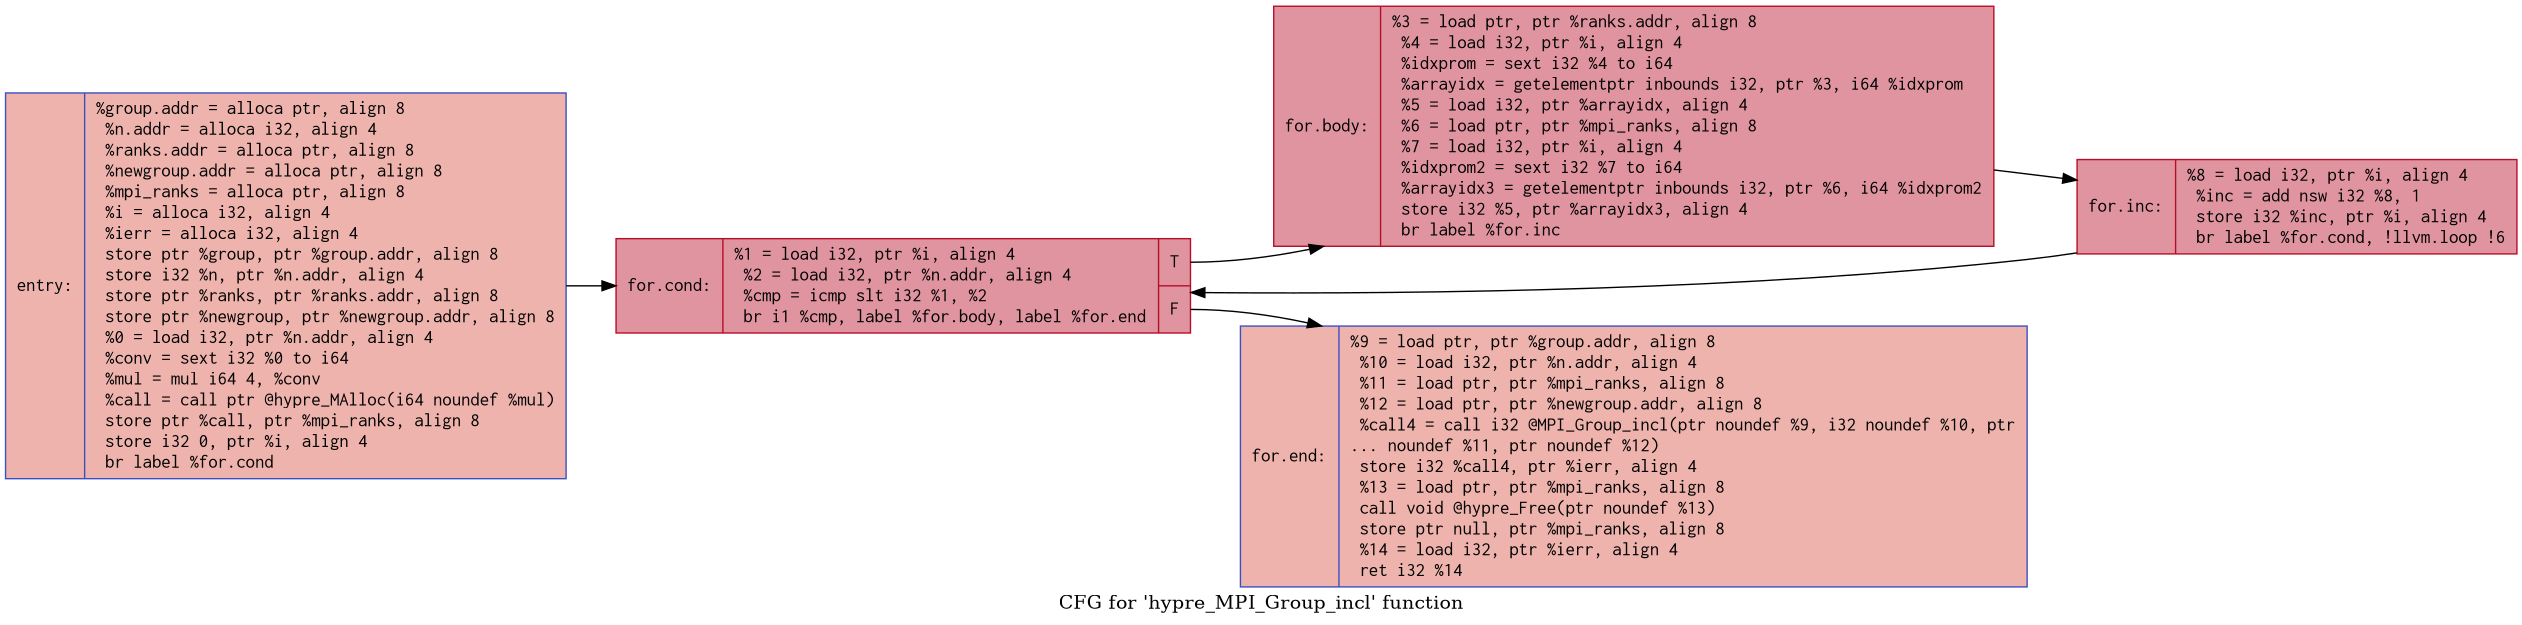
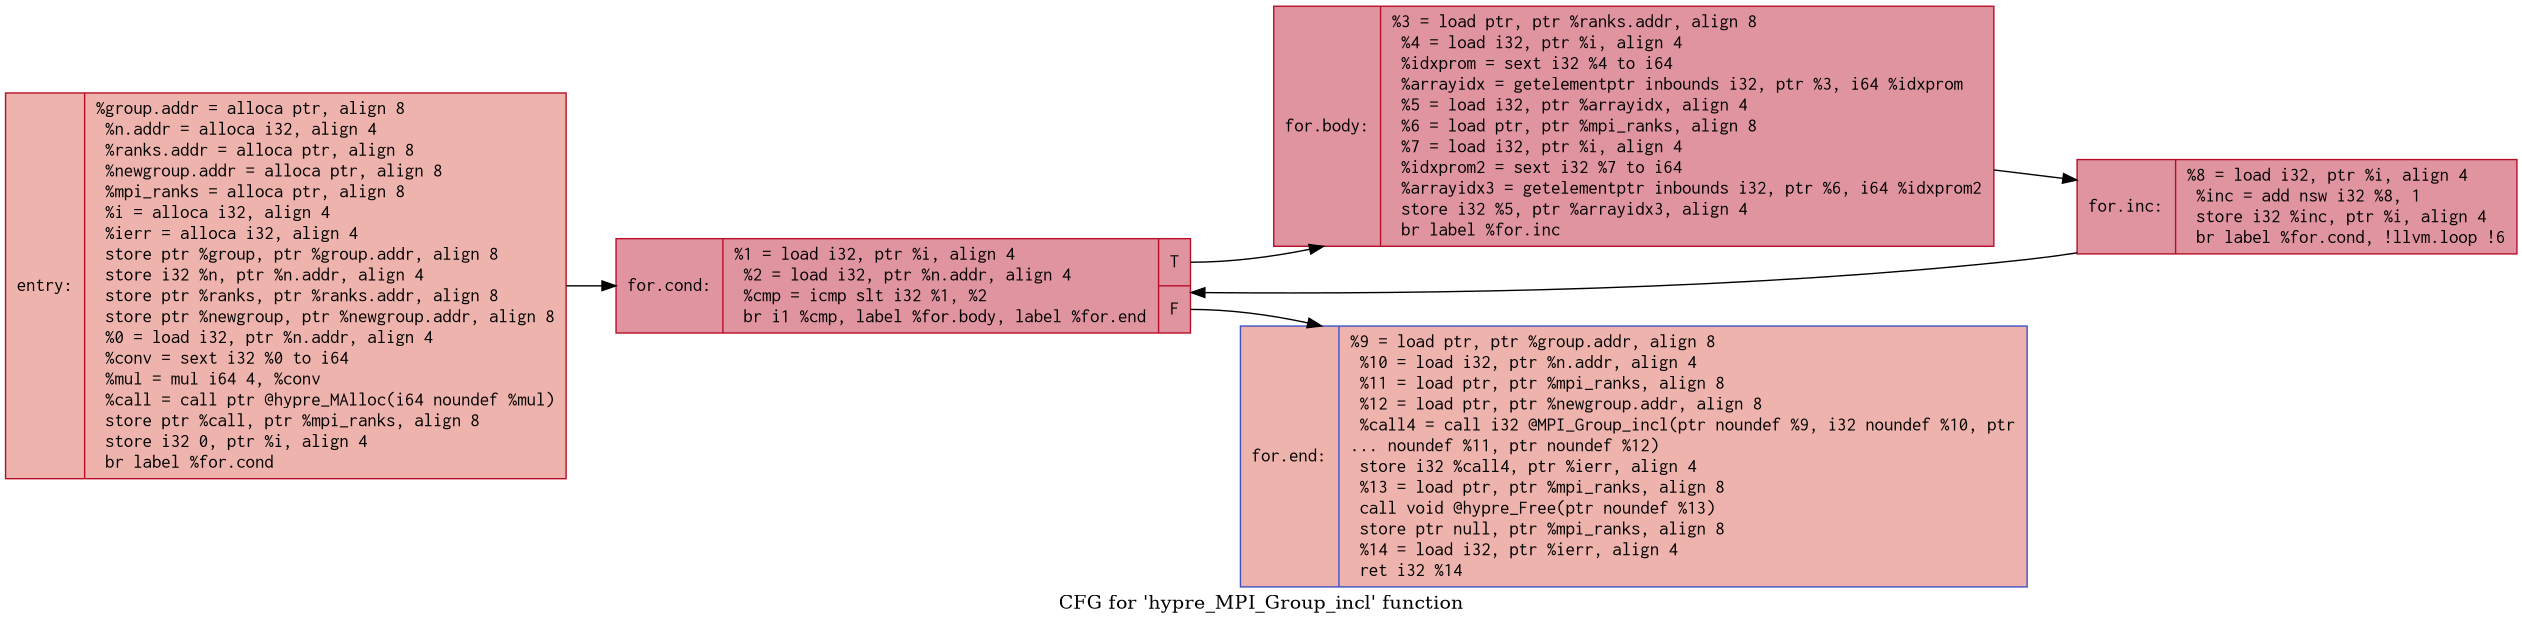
(286, 286) -> (286, 286)
